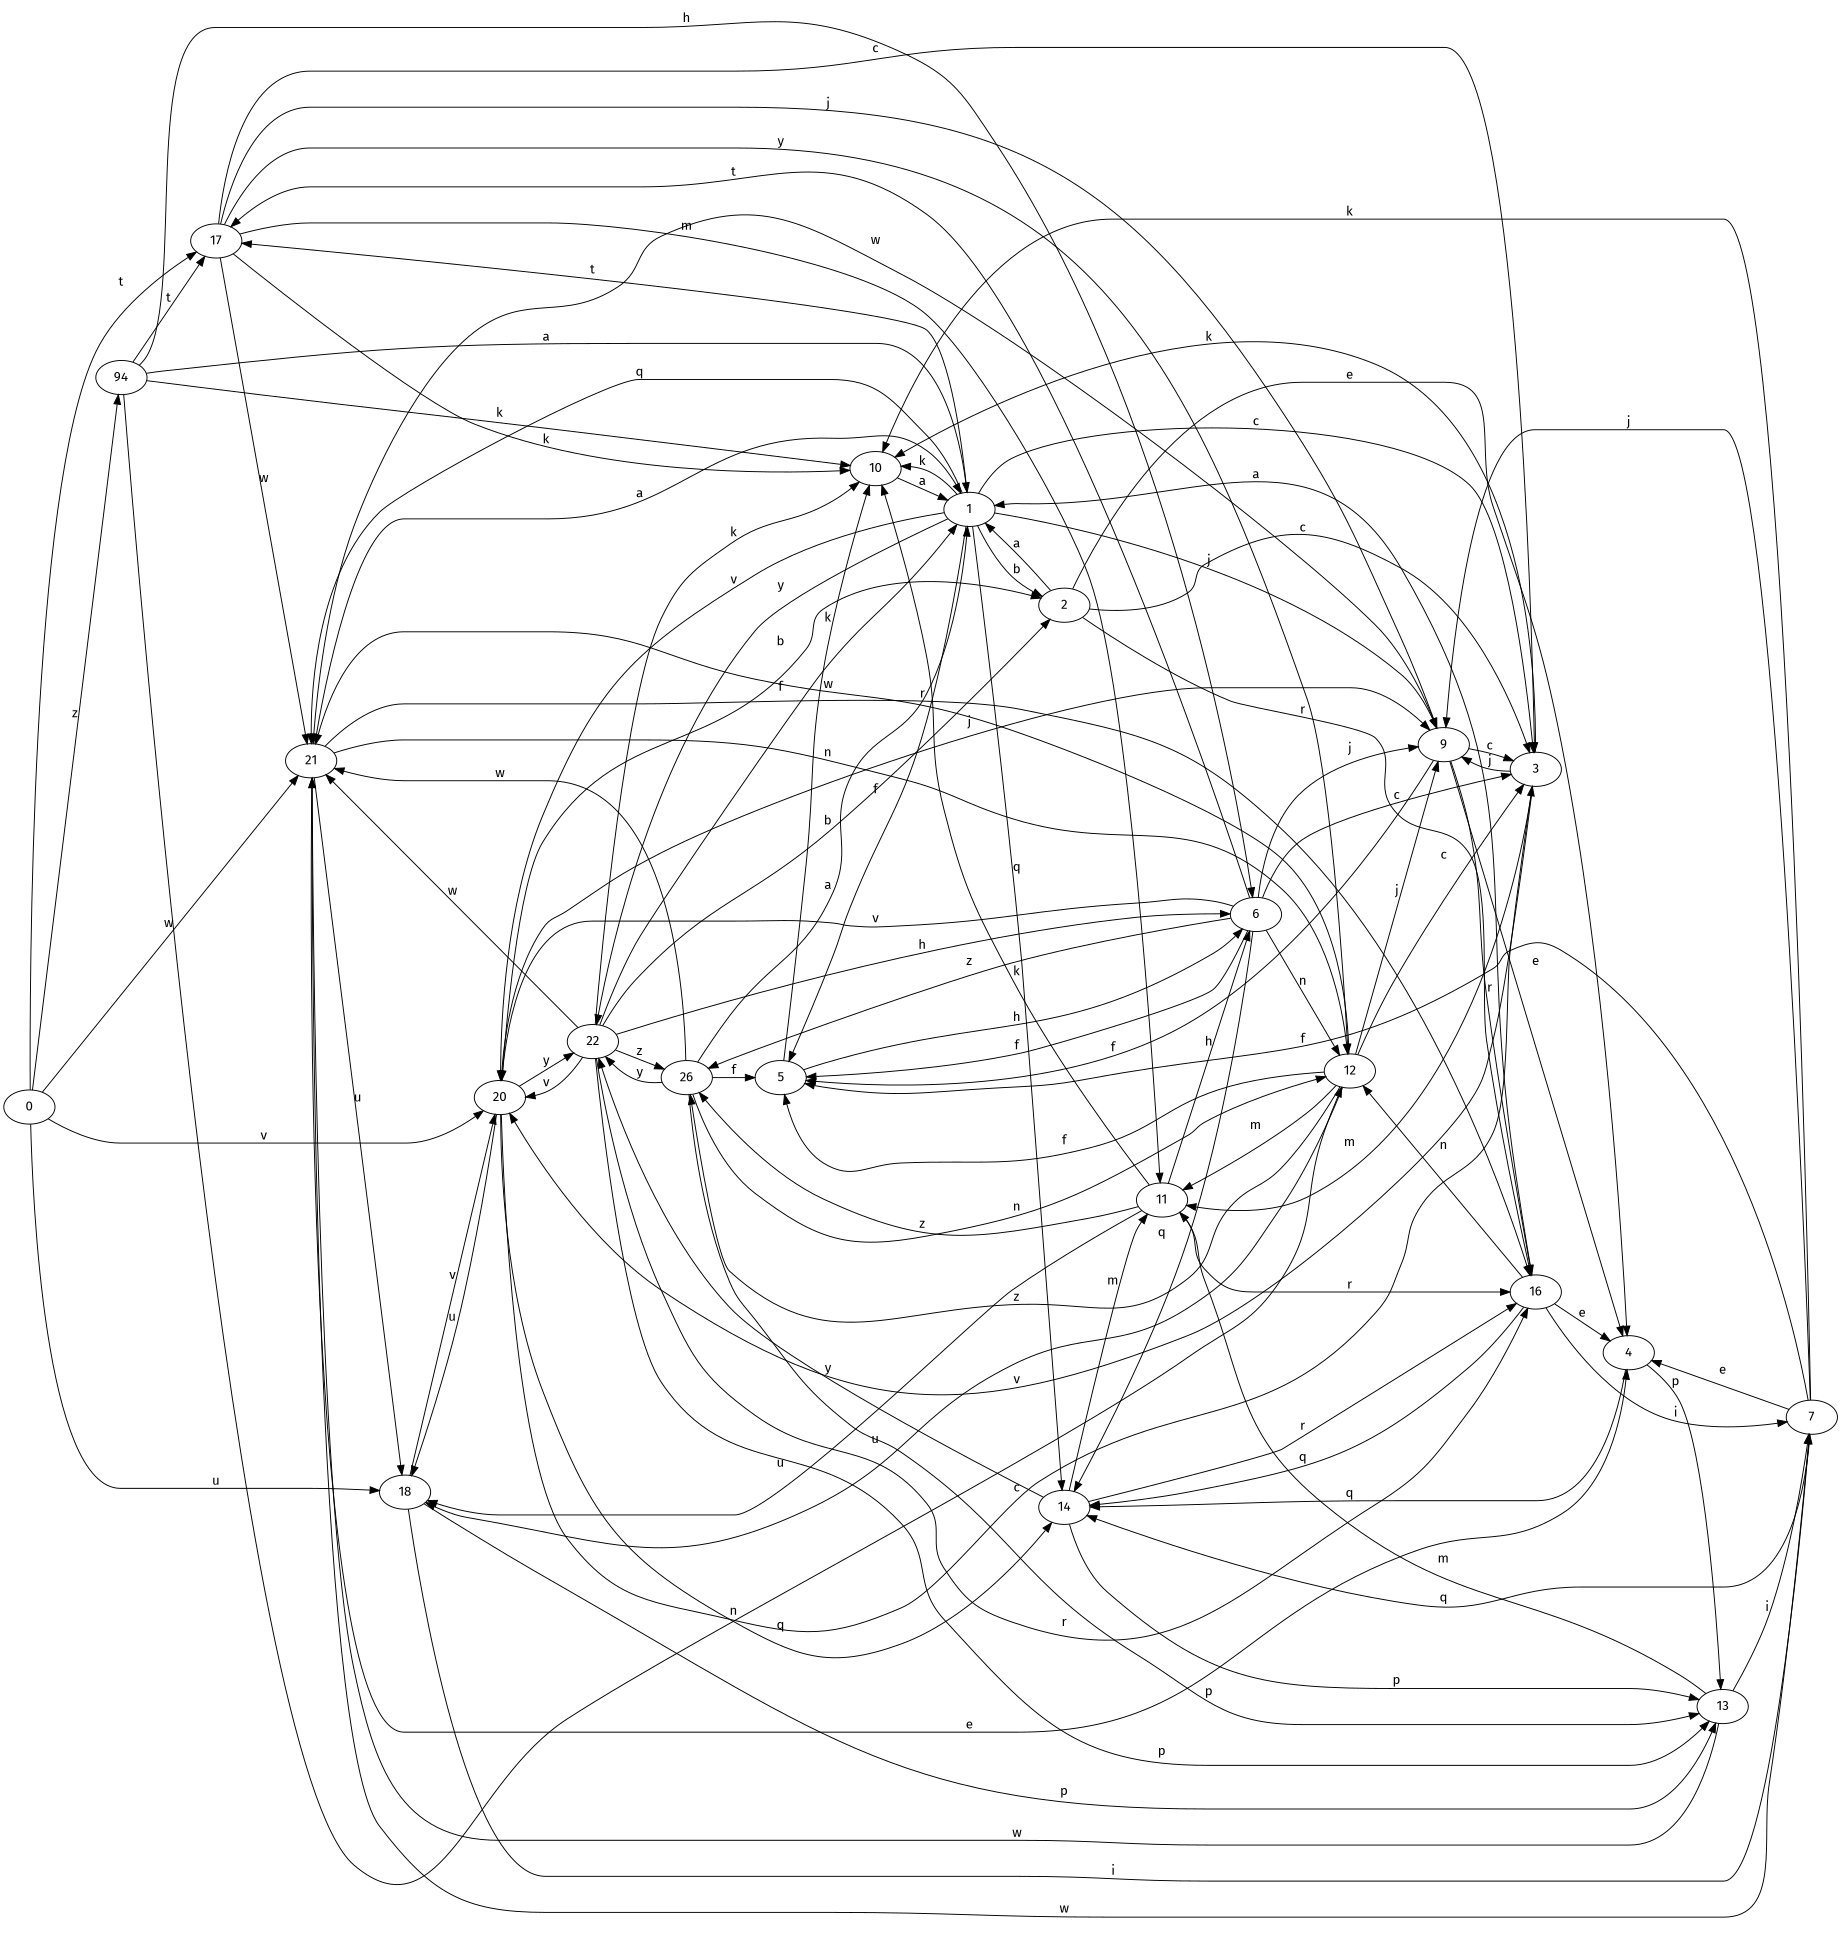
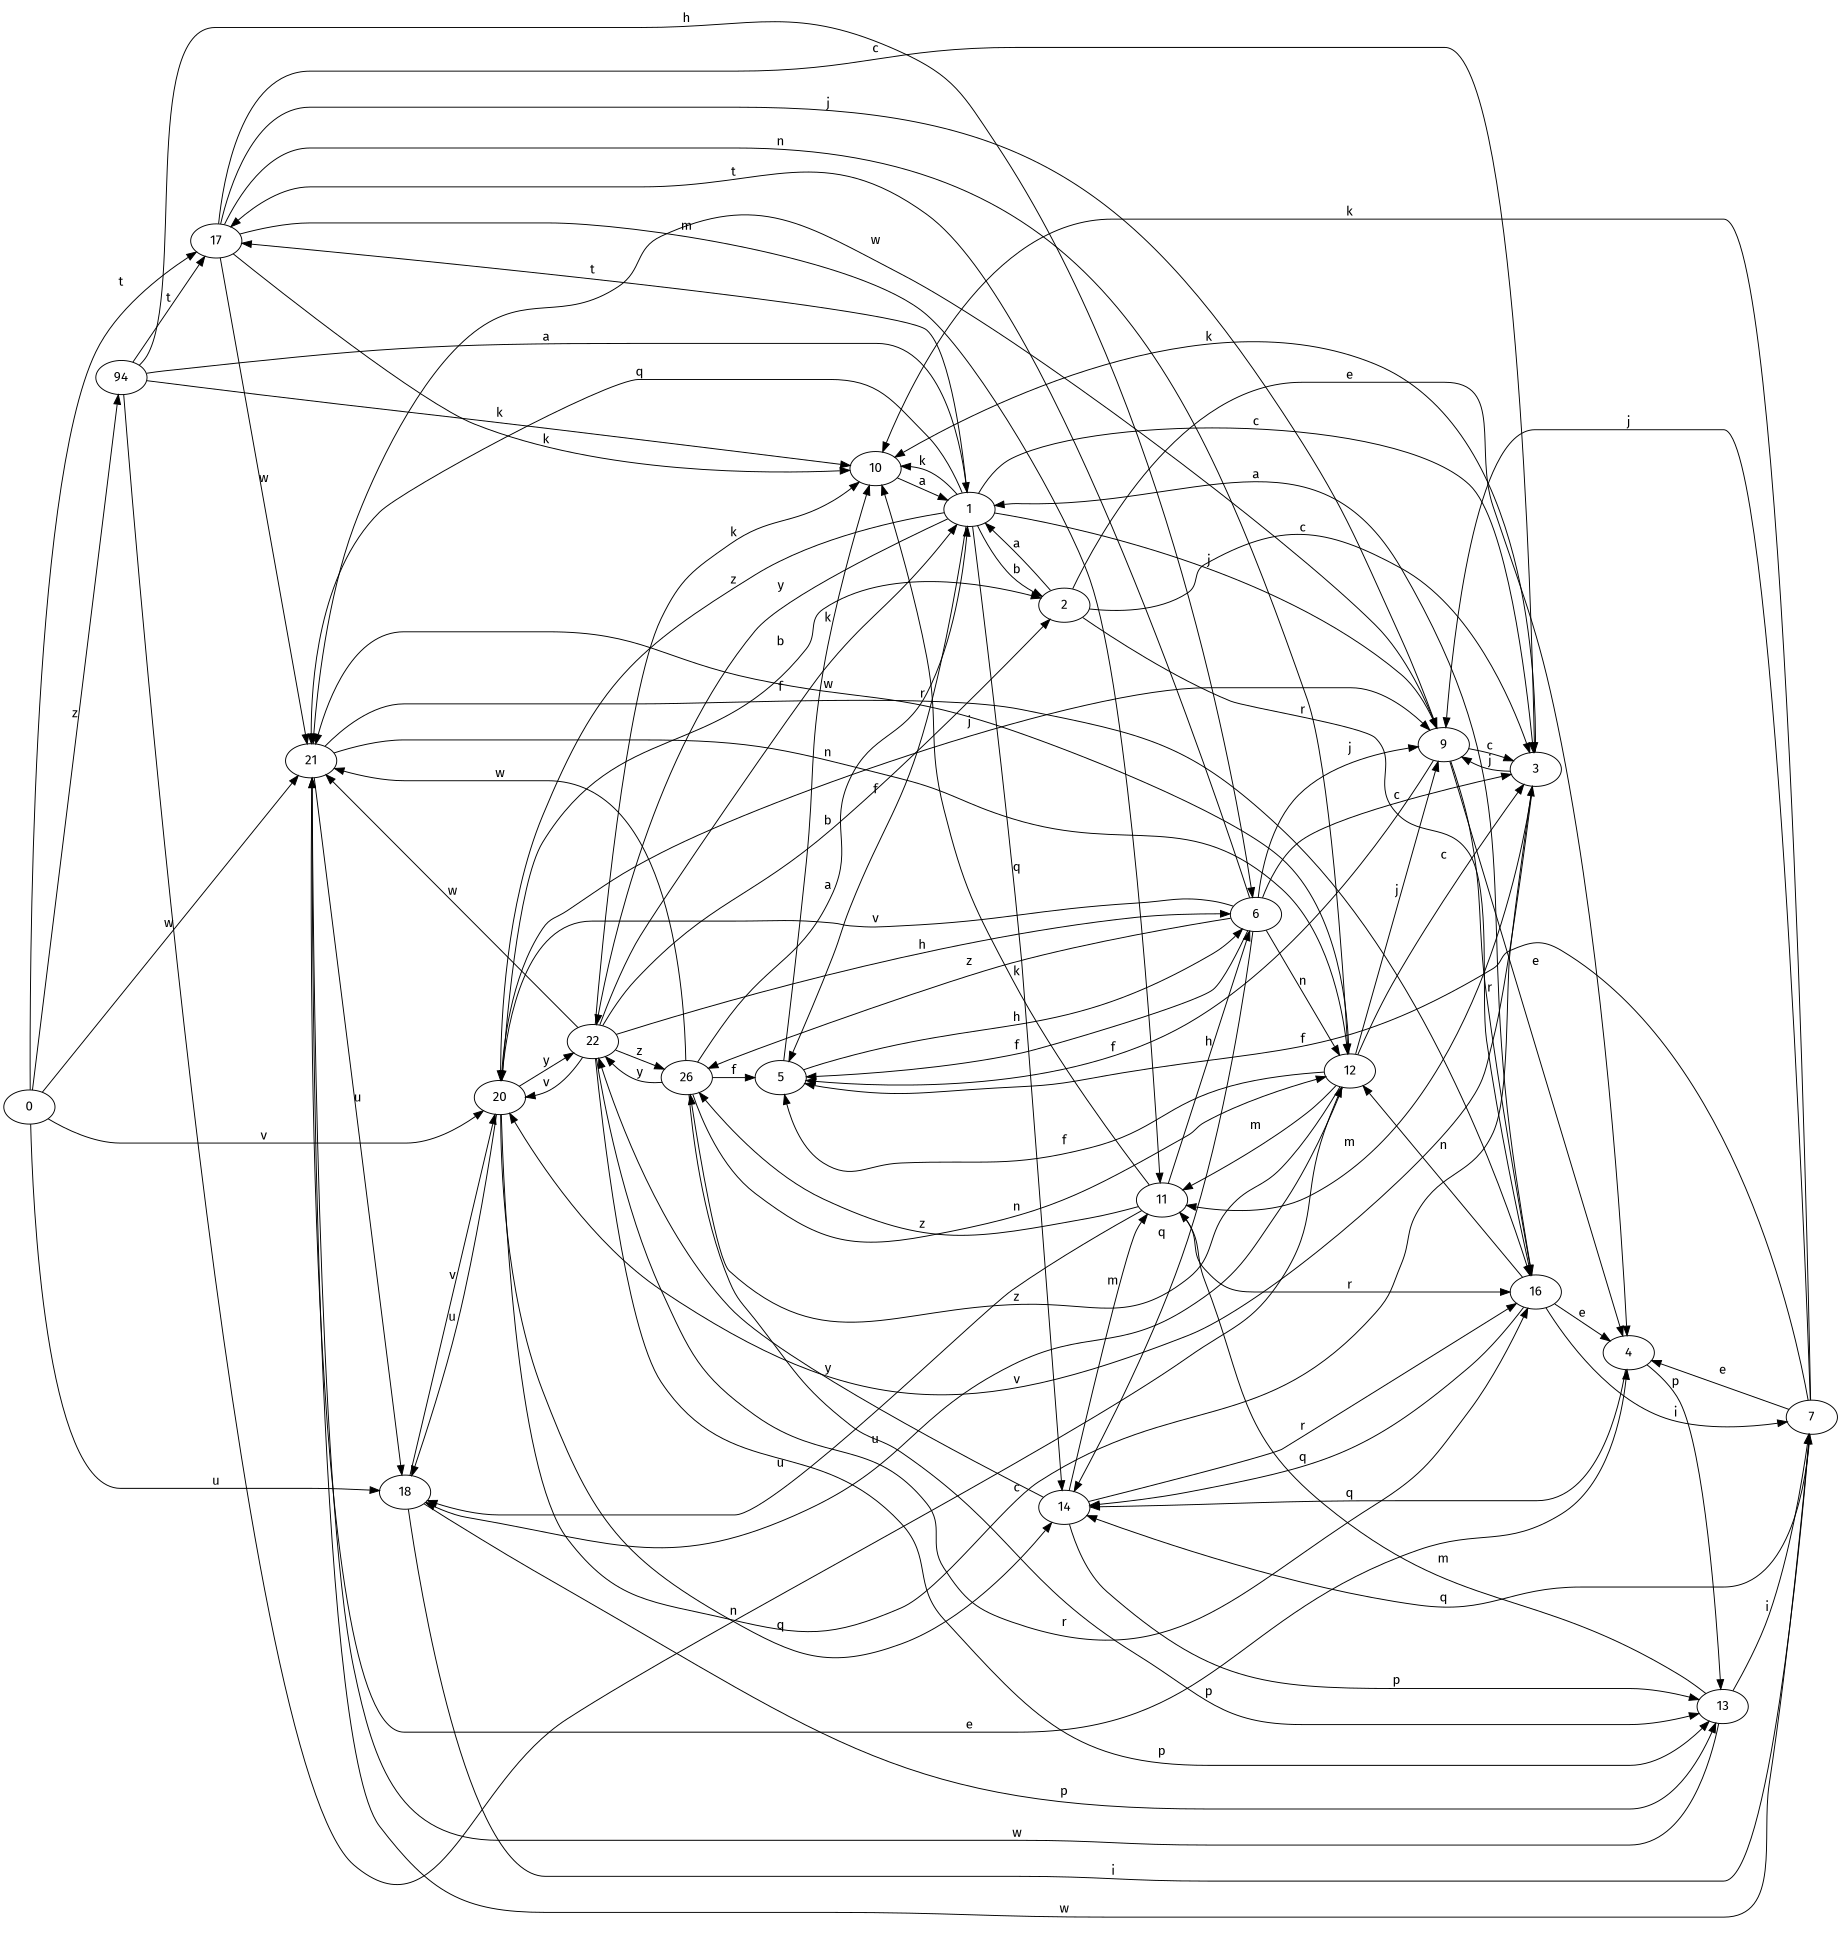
(781, 142) -> (781, 142)
(572, 517) -> none
(734, 580) -> (734, 580)
